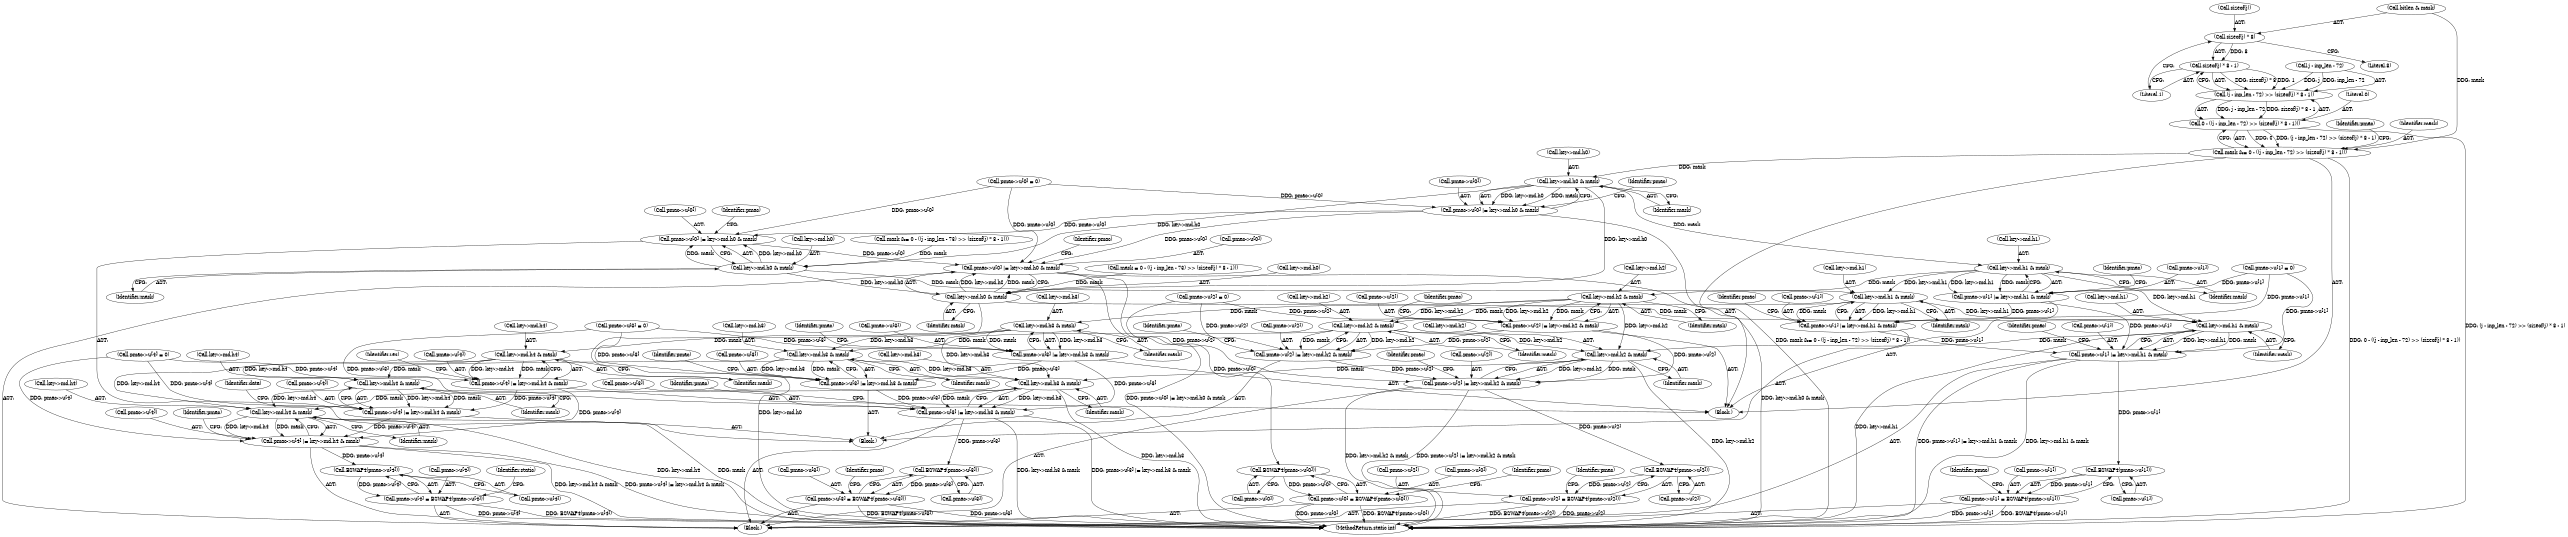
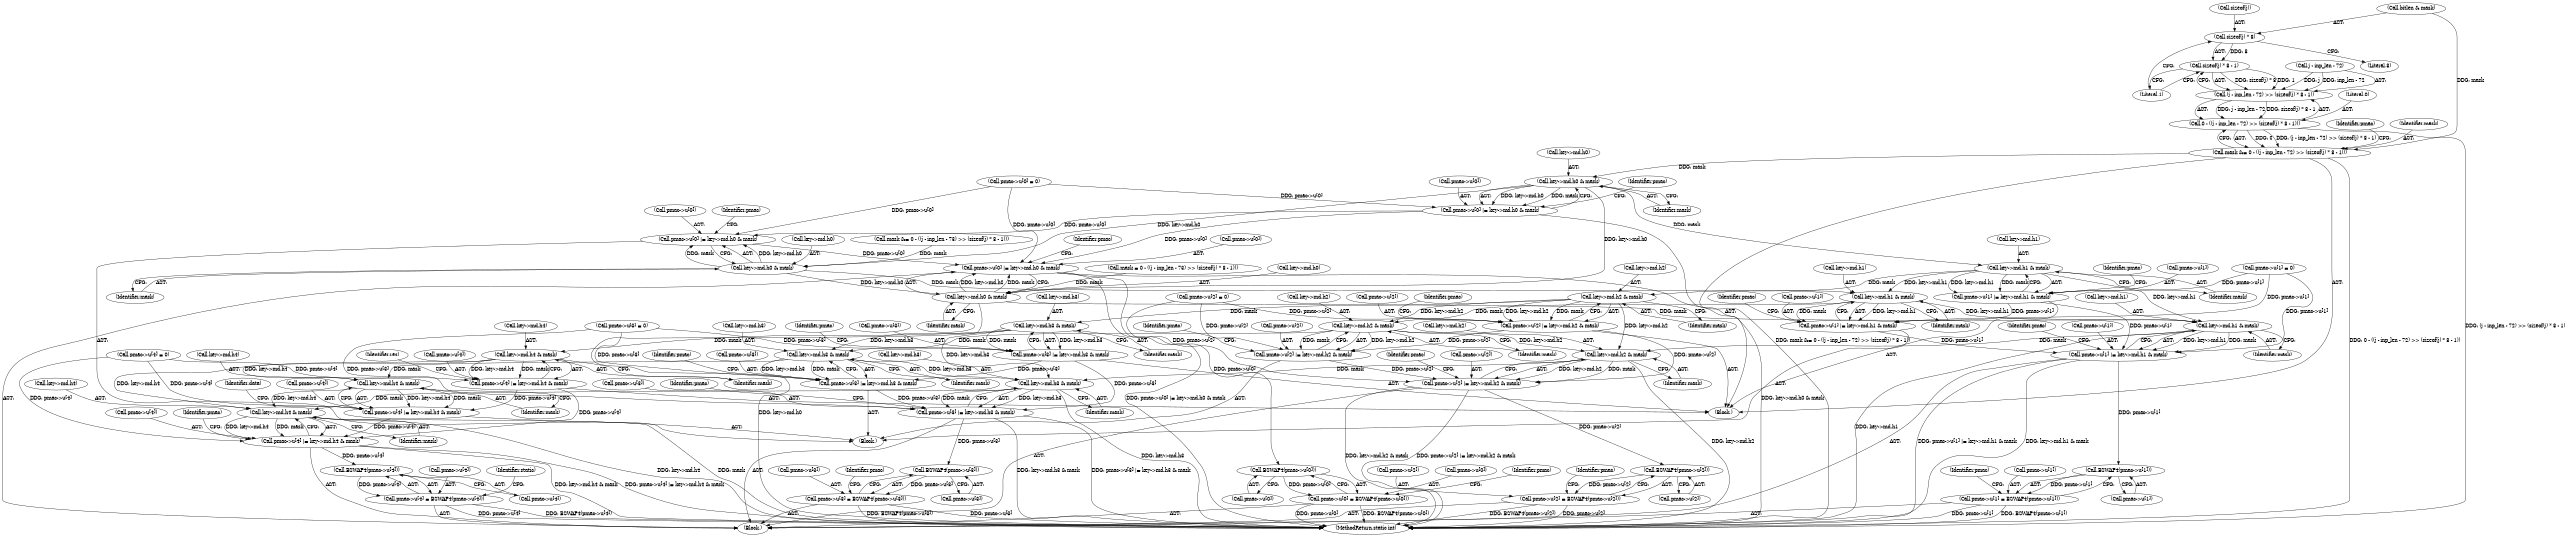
(2190, 81) -> (2190, 81)
(414, 485) -> (414, 485)
